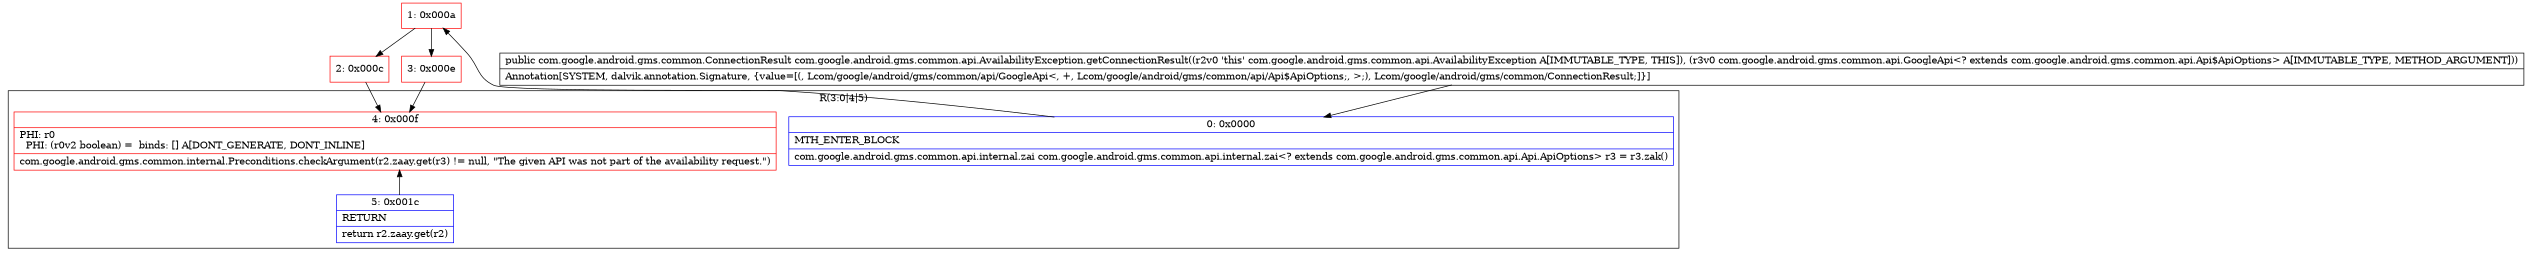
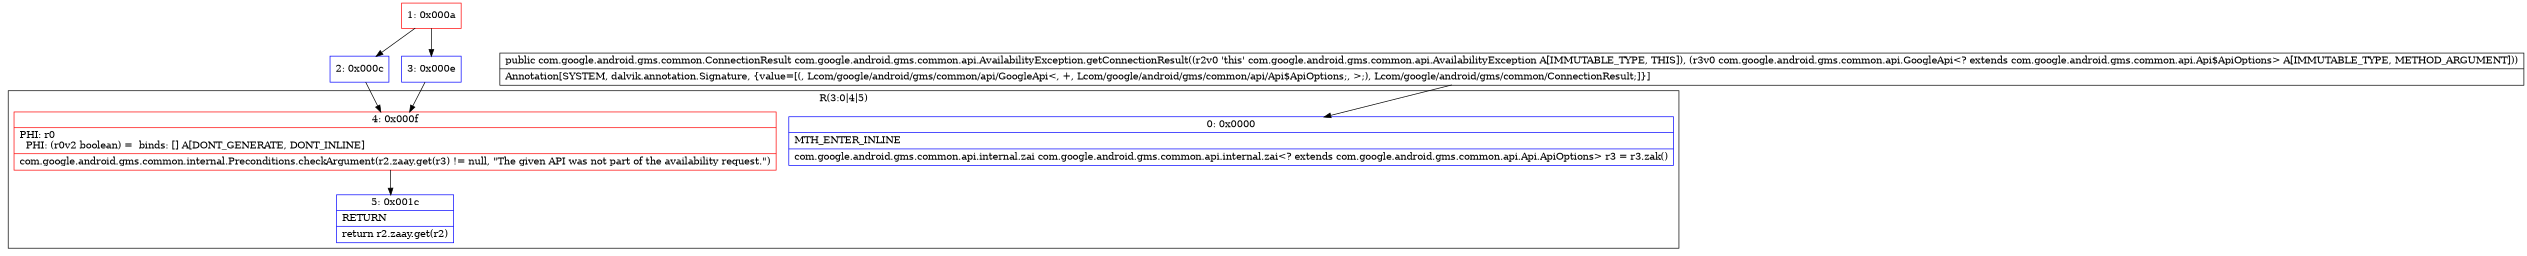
(359, 69) -> (359, 69)
(431, 69) -> (431, 69)
(850, 96) -> none
(847, 140) -> (848, 140)
(400, 186) -> (390, 179)
